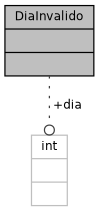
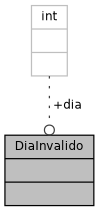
(49, 100) -> (49, 100)
